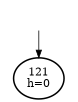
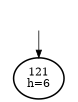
(39, 78) -> (39, 78)
